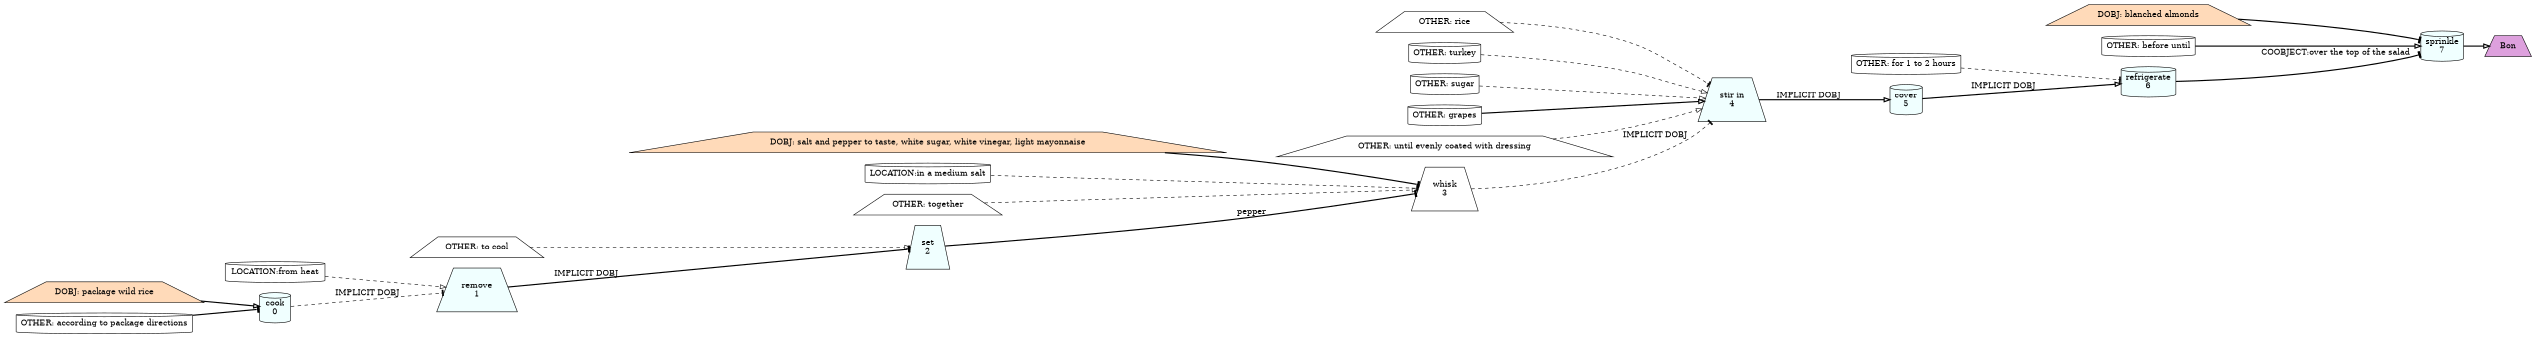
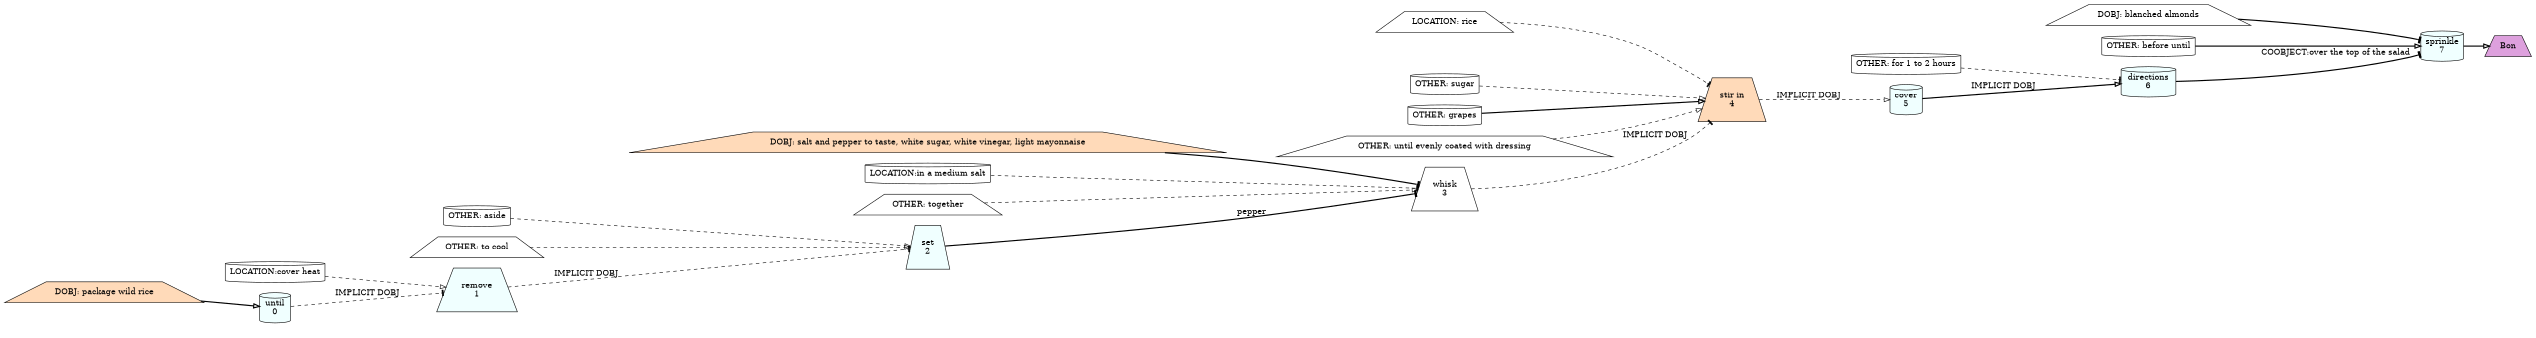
(2148, 15) -> (2148, 15)
(1445, 22) -> (1445, 22)
(1445, 53) -> none
(2148, 82) -> (2148, 82)
(1732, 100) -> (1732, 100)
(1822, 100) -> (1822, 100)
none -> (477, 216)
(708, 268) -> (708, 268)
(275, 272) -> (275, 272)
(275, 308) -> (275, 308)
(104, 323) -> none
